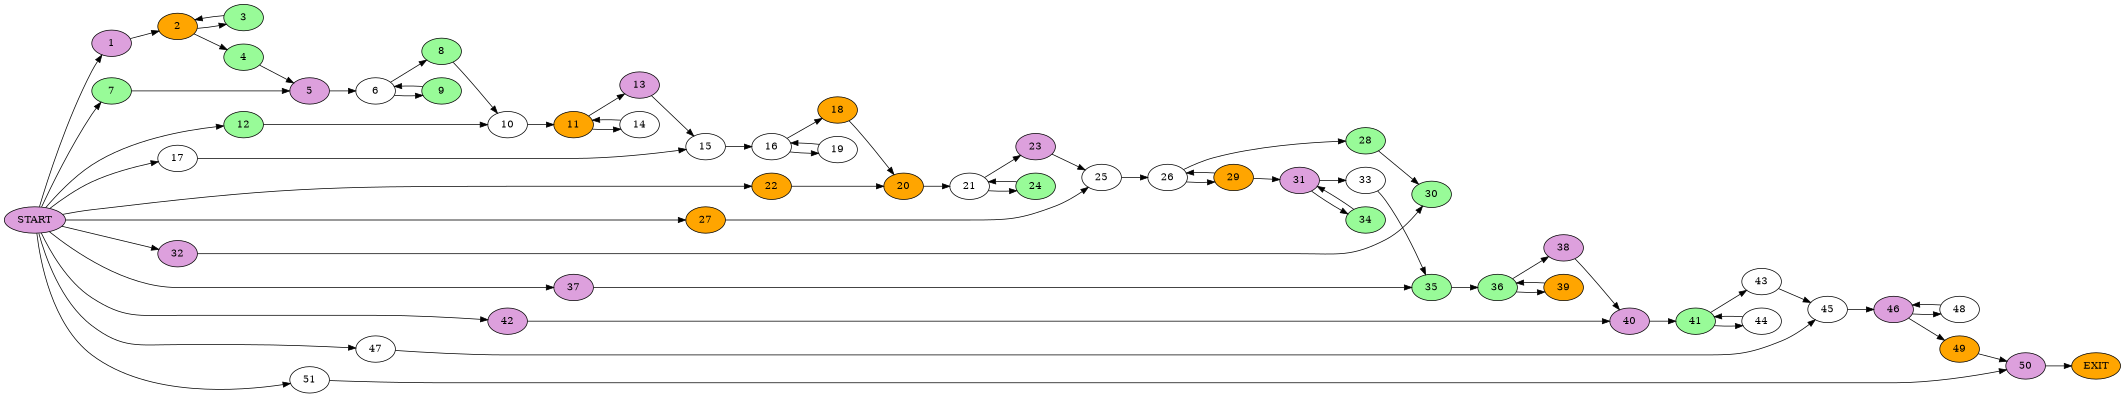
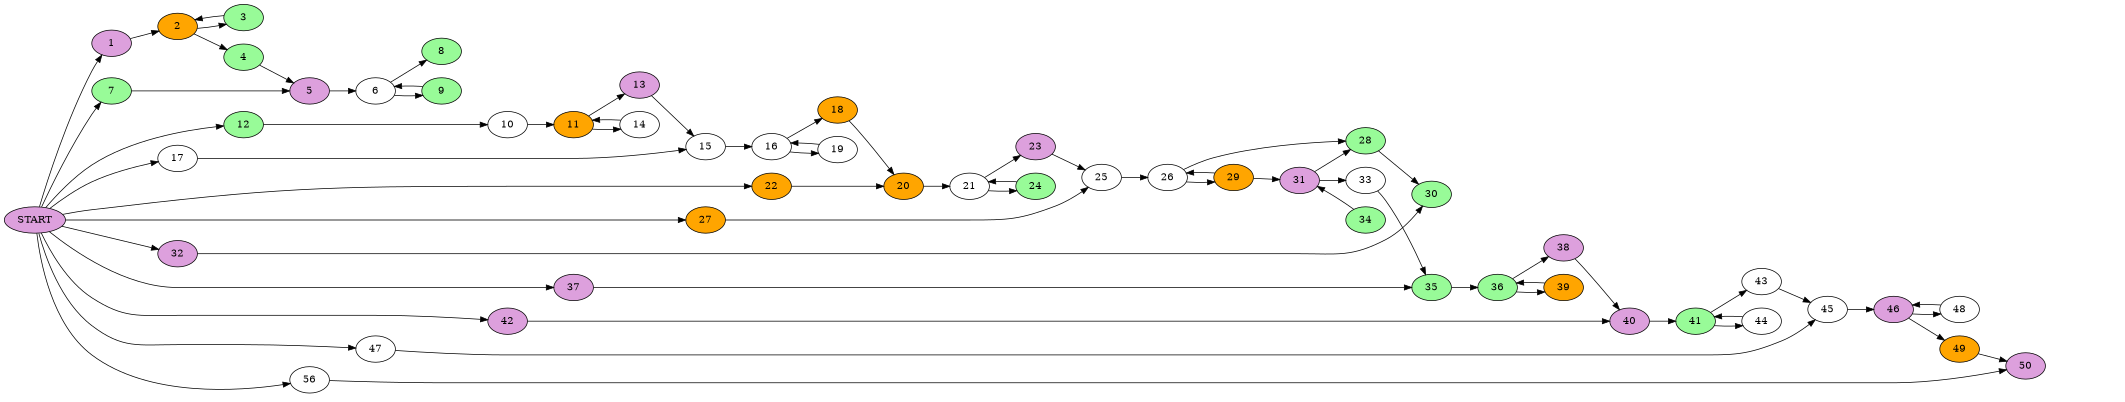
(473, 85) -> none
(1326, 201) -> (1329, 163)
(2096, 366) -> none
(310, 380) -> (310, 380)
